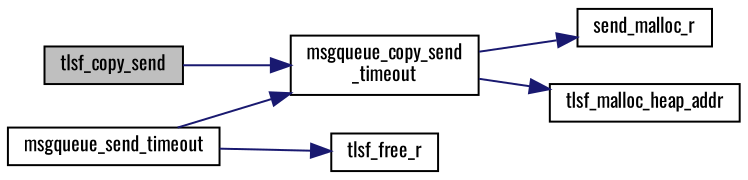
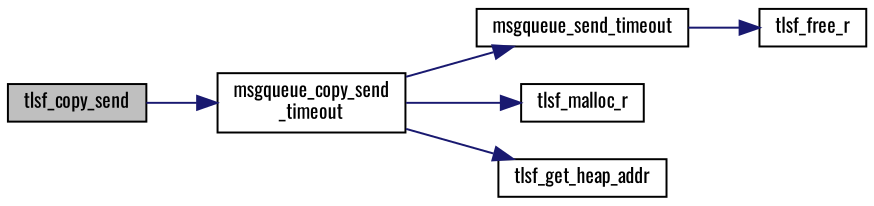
(645, 28) -> (582, 103)
(645, 103) -> (582, 178)
(224, 113) -> (450, 64)
